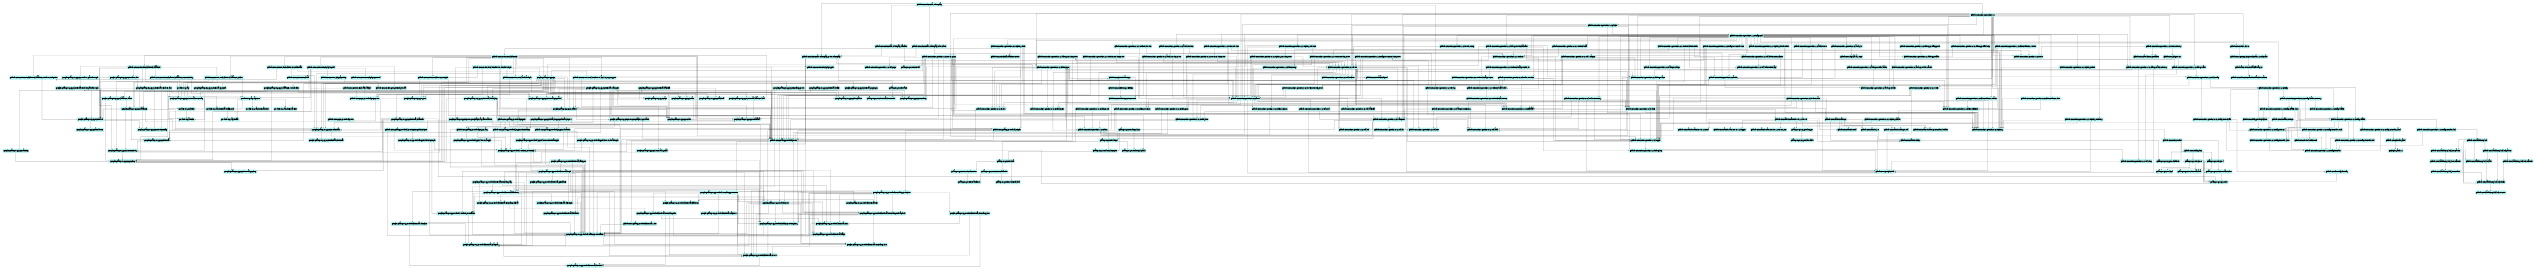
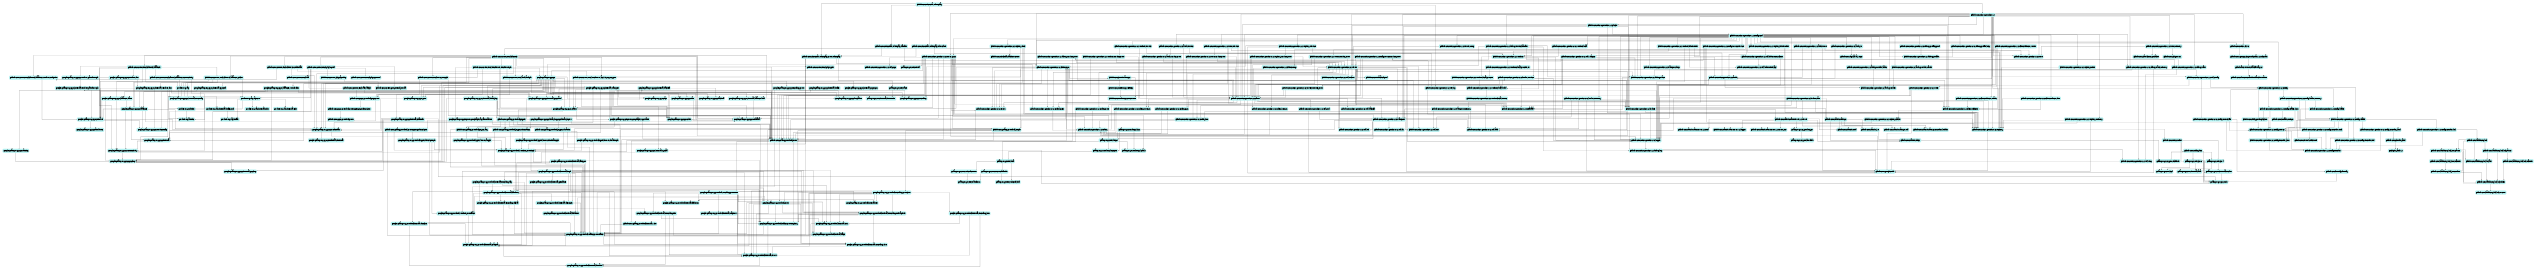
none -> (349, 109)
